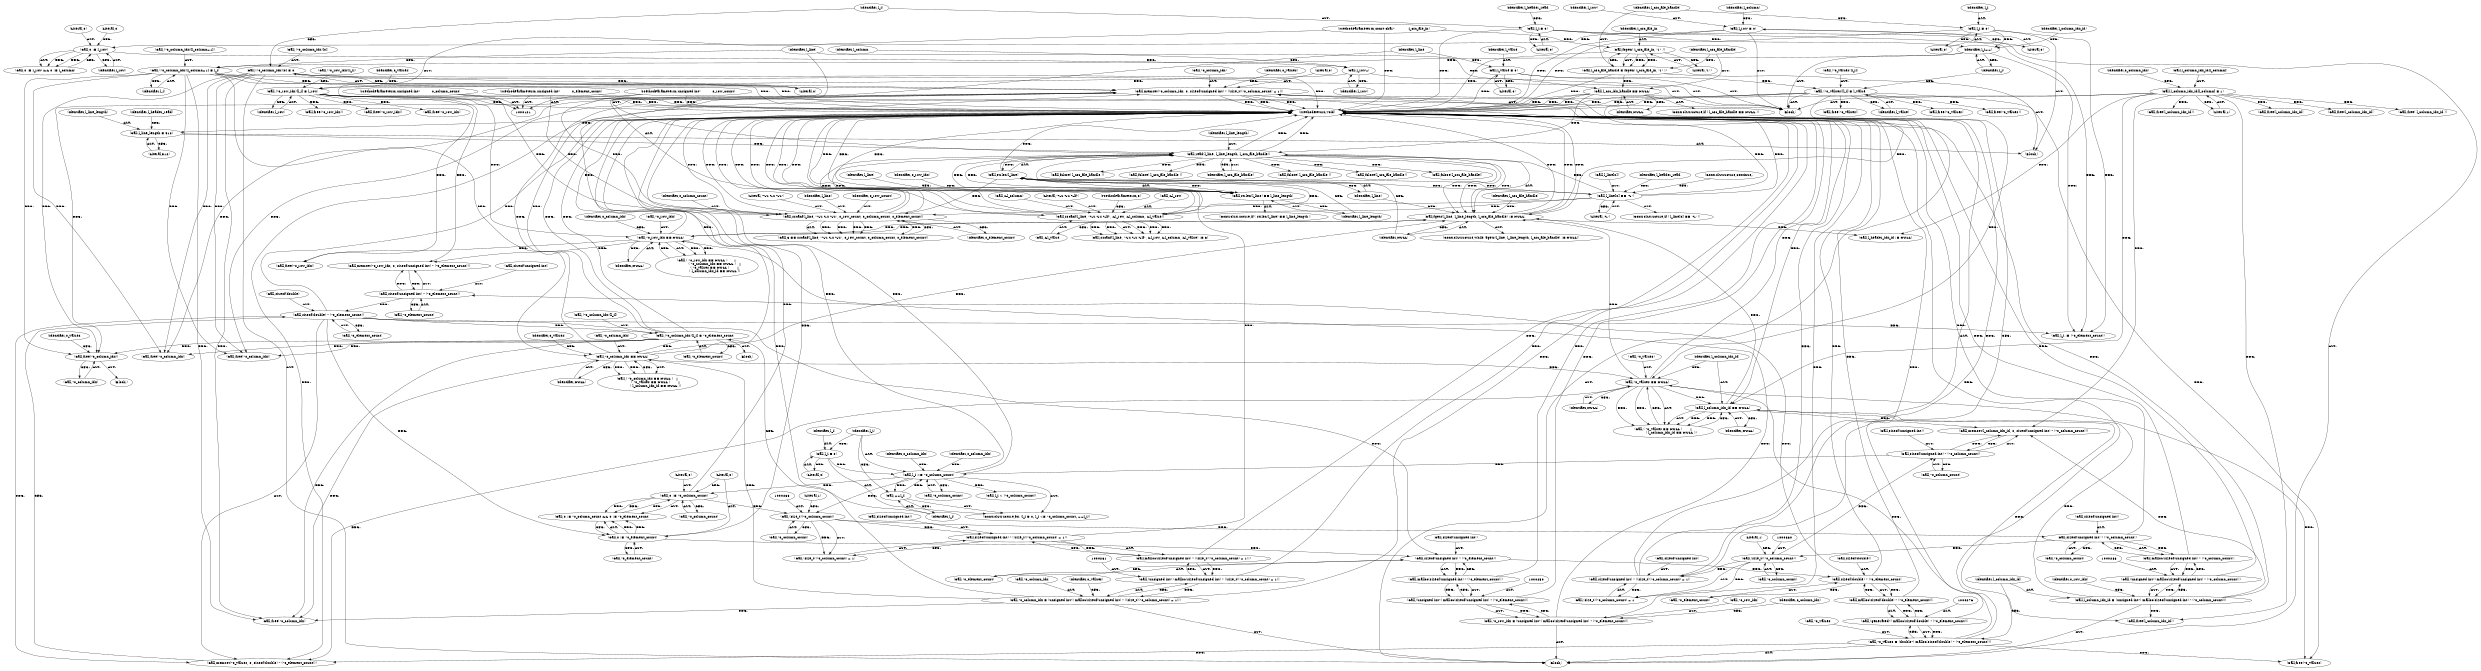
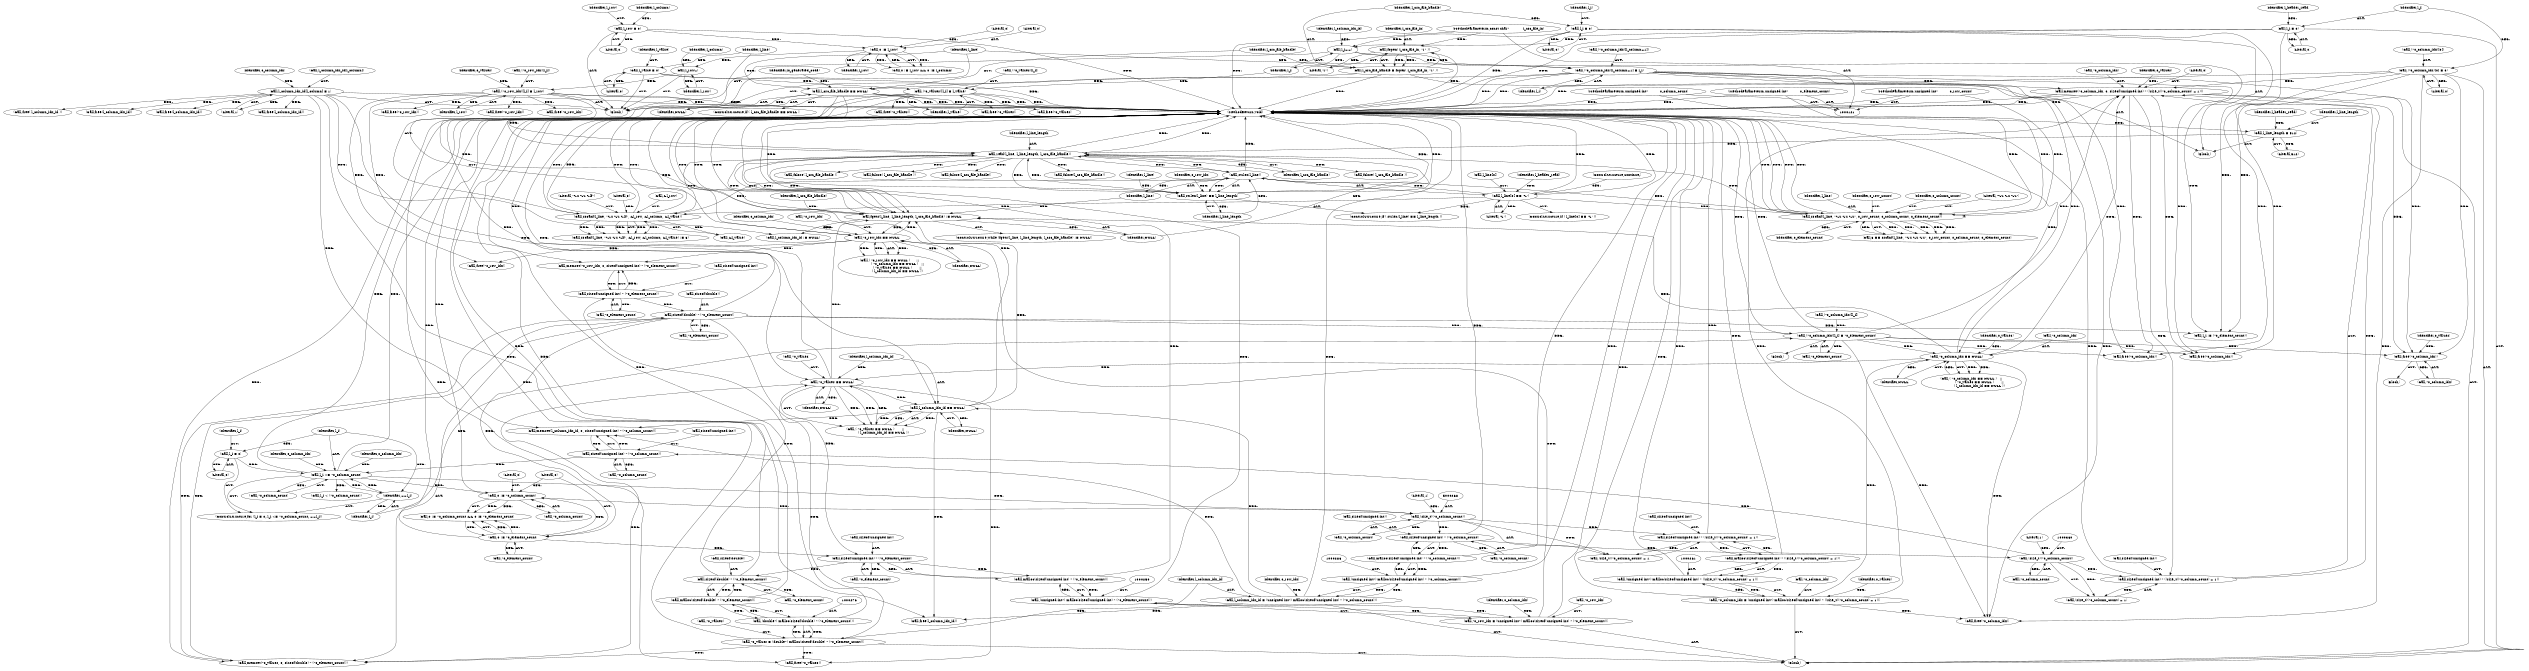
(1978, 50) -> (1343, 50)
none -> (794, 71)
(325, 81) -> (530, 81)
(1622, 92) -> (840, 92)
(1844, 137) -> (672, 141)
(1522, 162) -> (1457, 206)
(496, 165) -> (473, 165)
(1026, 165) -> (1198, 165)
(1492, 186) -> (1361, 186)
(1009, 196) -> none
(1121, 196) -> (622, 196)
(482, 207) -> (2076, 207)
(1886, 238) -> (793, 238)
(625, 326) -> (1842, 326)
(782, 496) -> (1451, 496)
(896, 496) -> (398, 496)
(645, 507) -> (596, 518)
(1915, 621) -> (803, 621)
